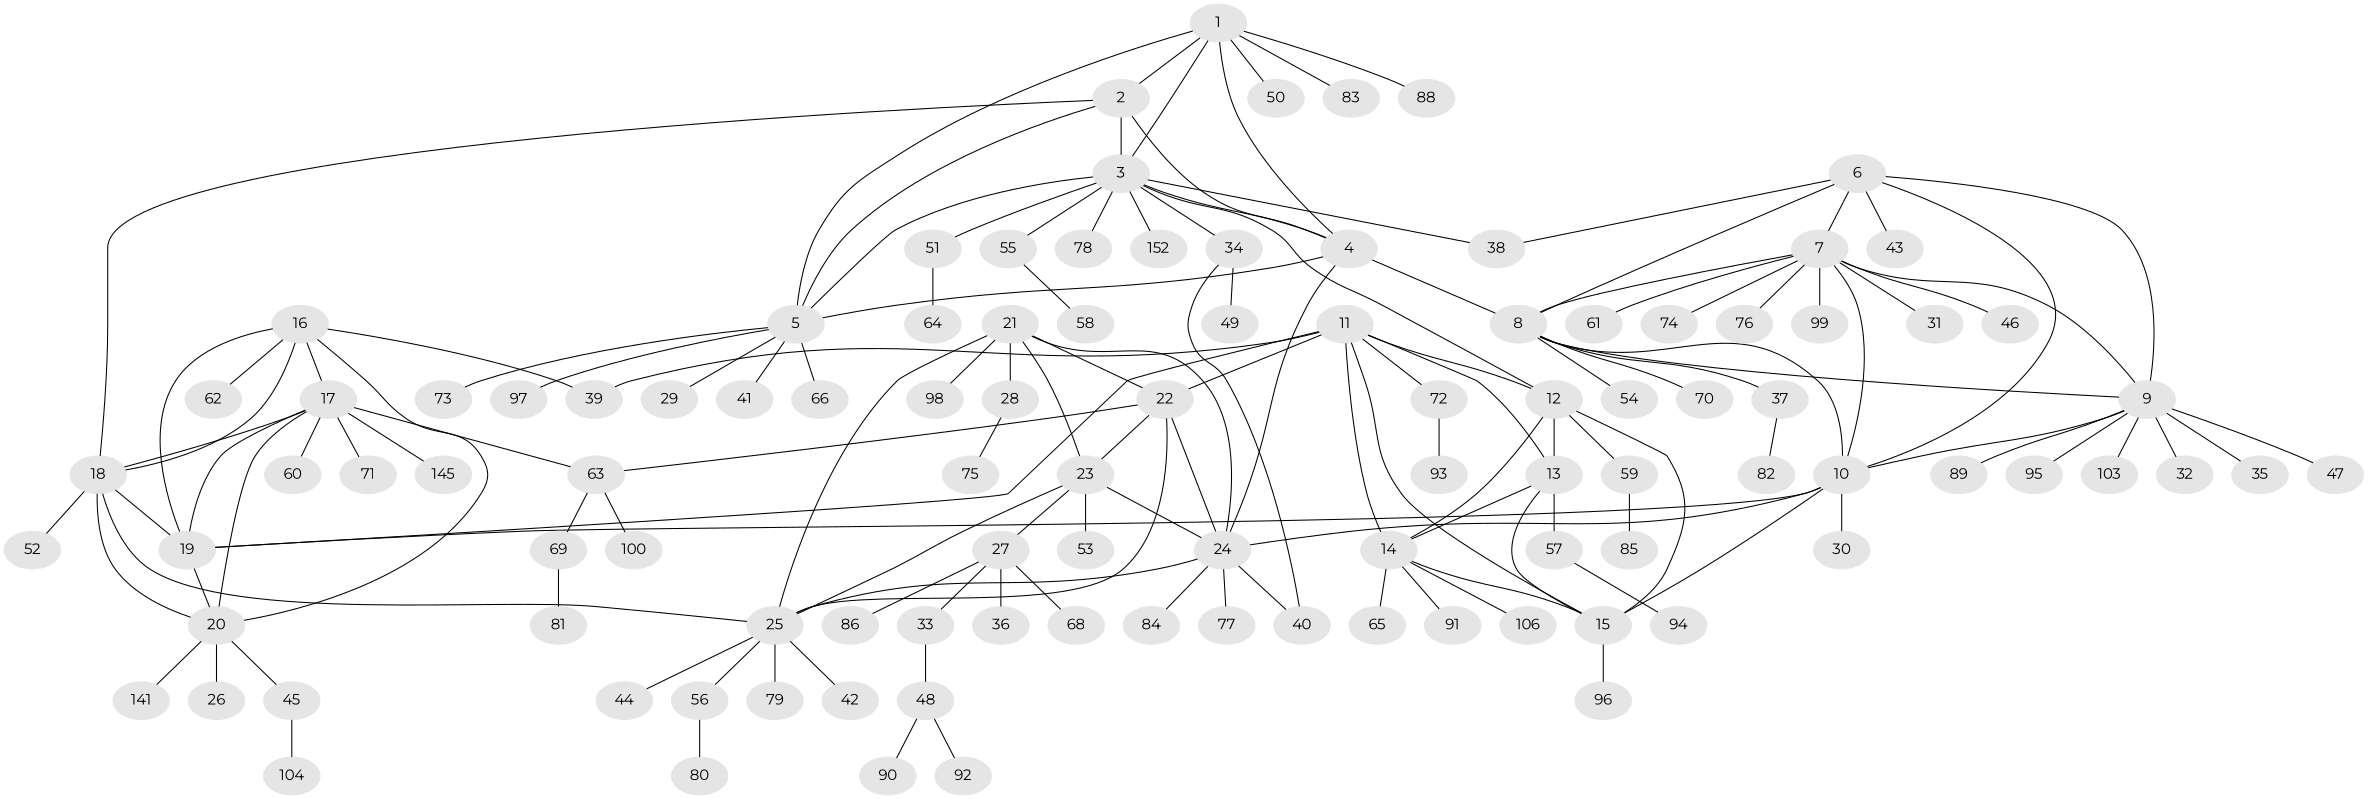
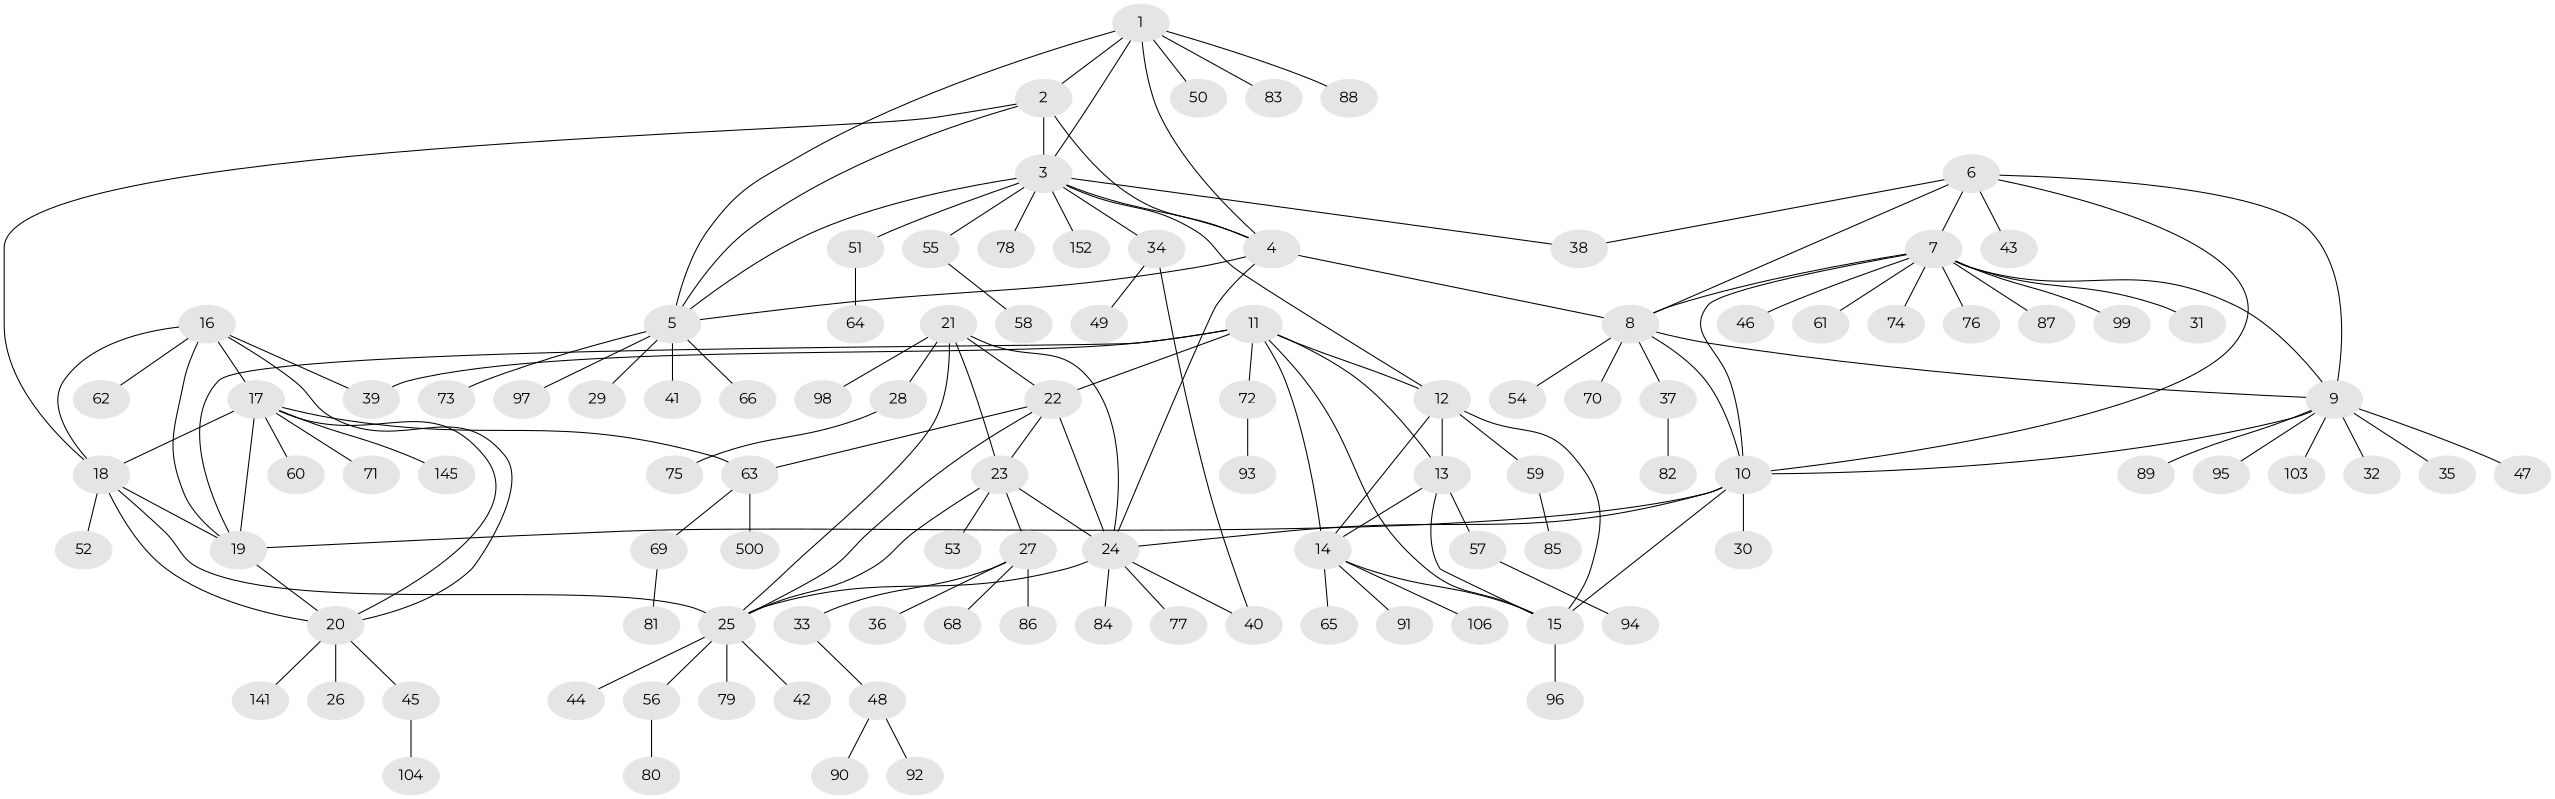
none -> (2047, 324)
(634, 550) -> (750, 550)
